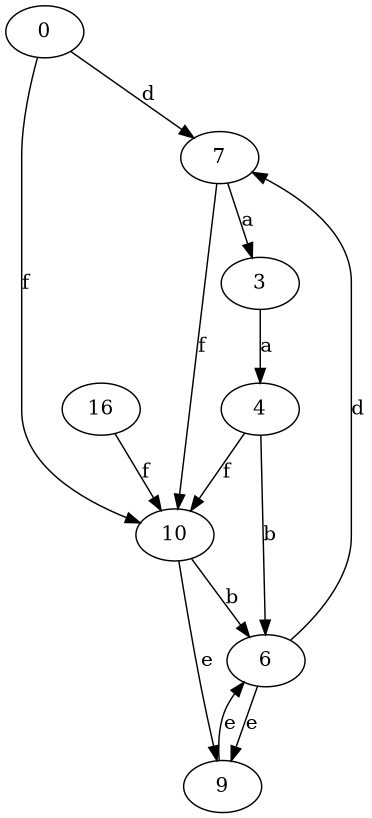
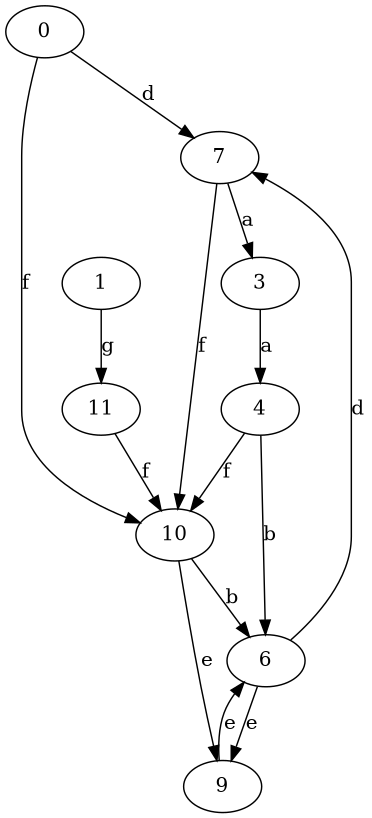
none -> (101, 283)
(101, 409) -> (101, 409)
